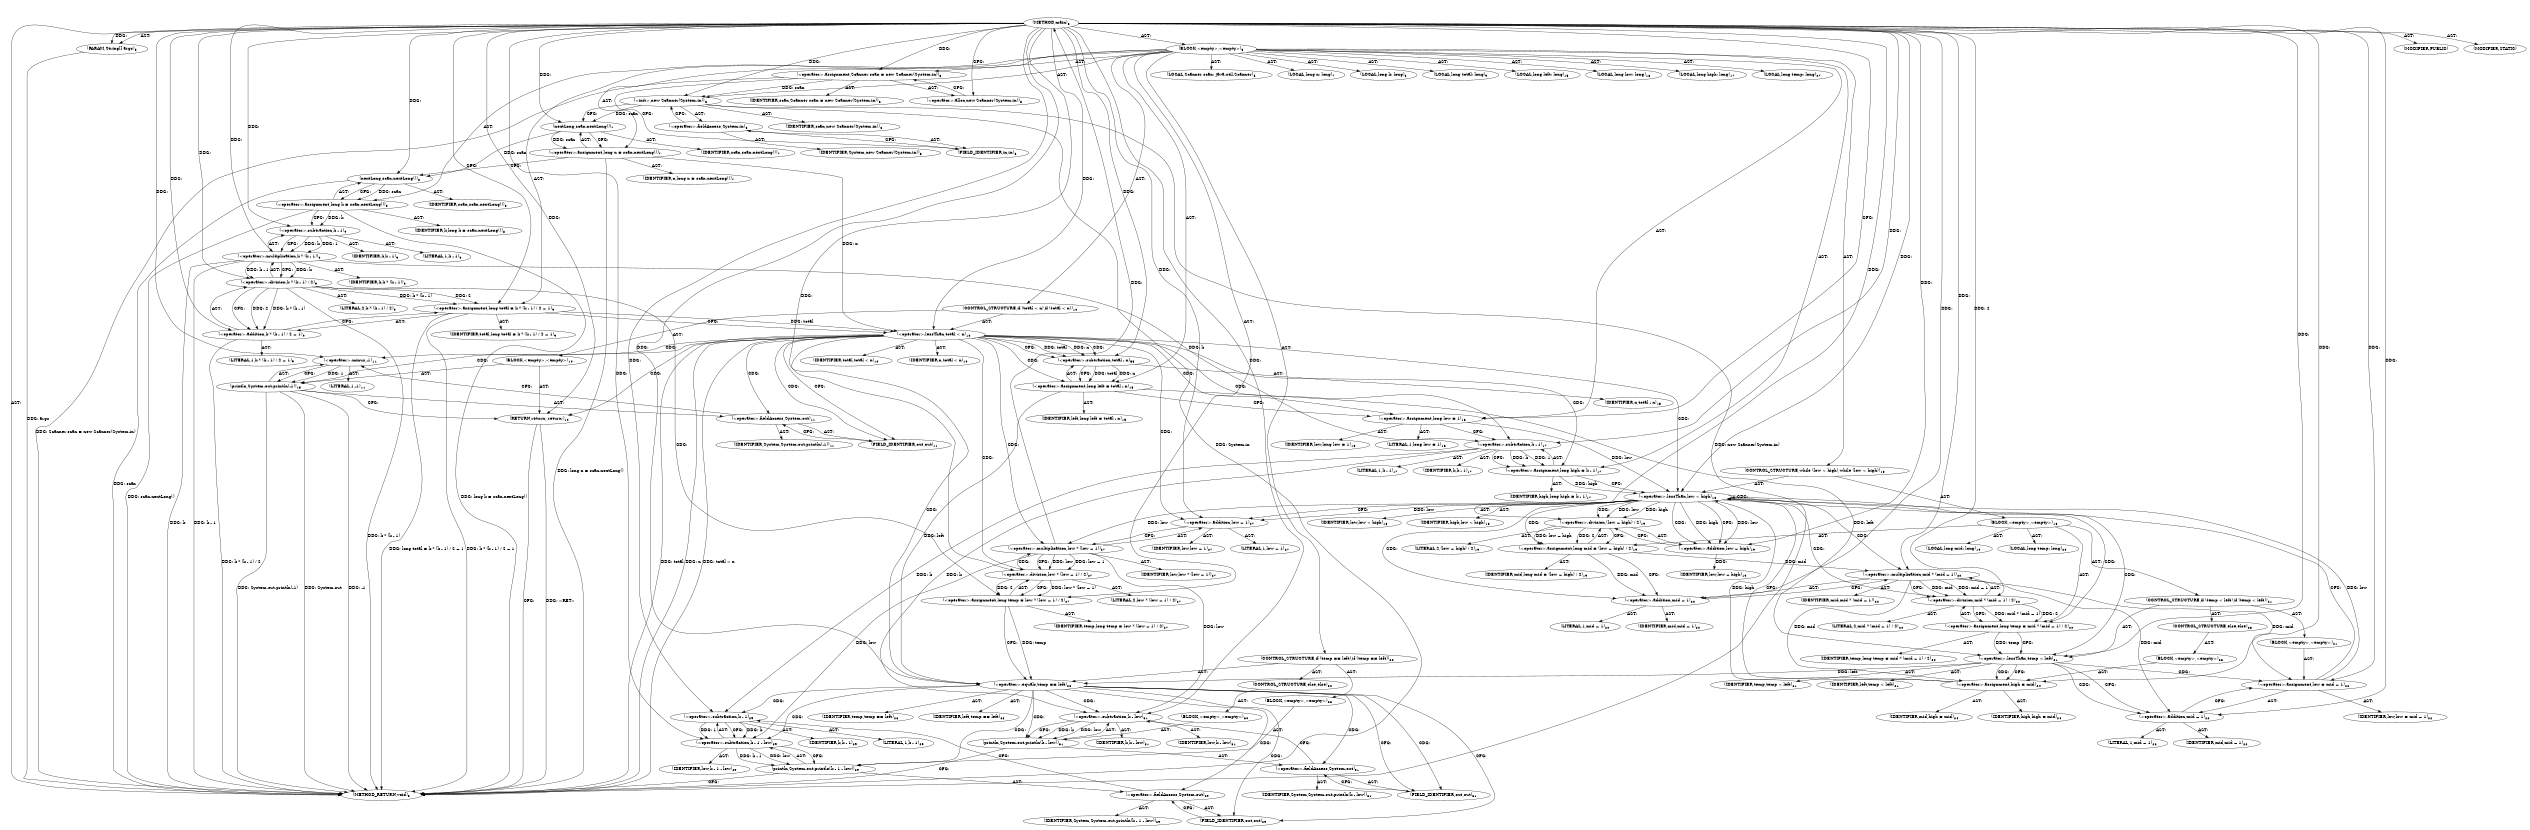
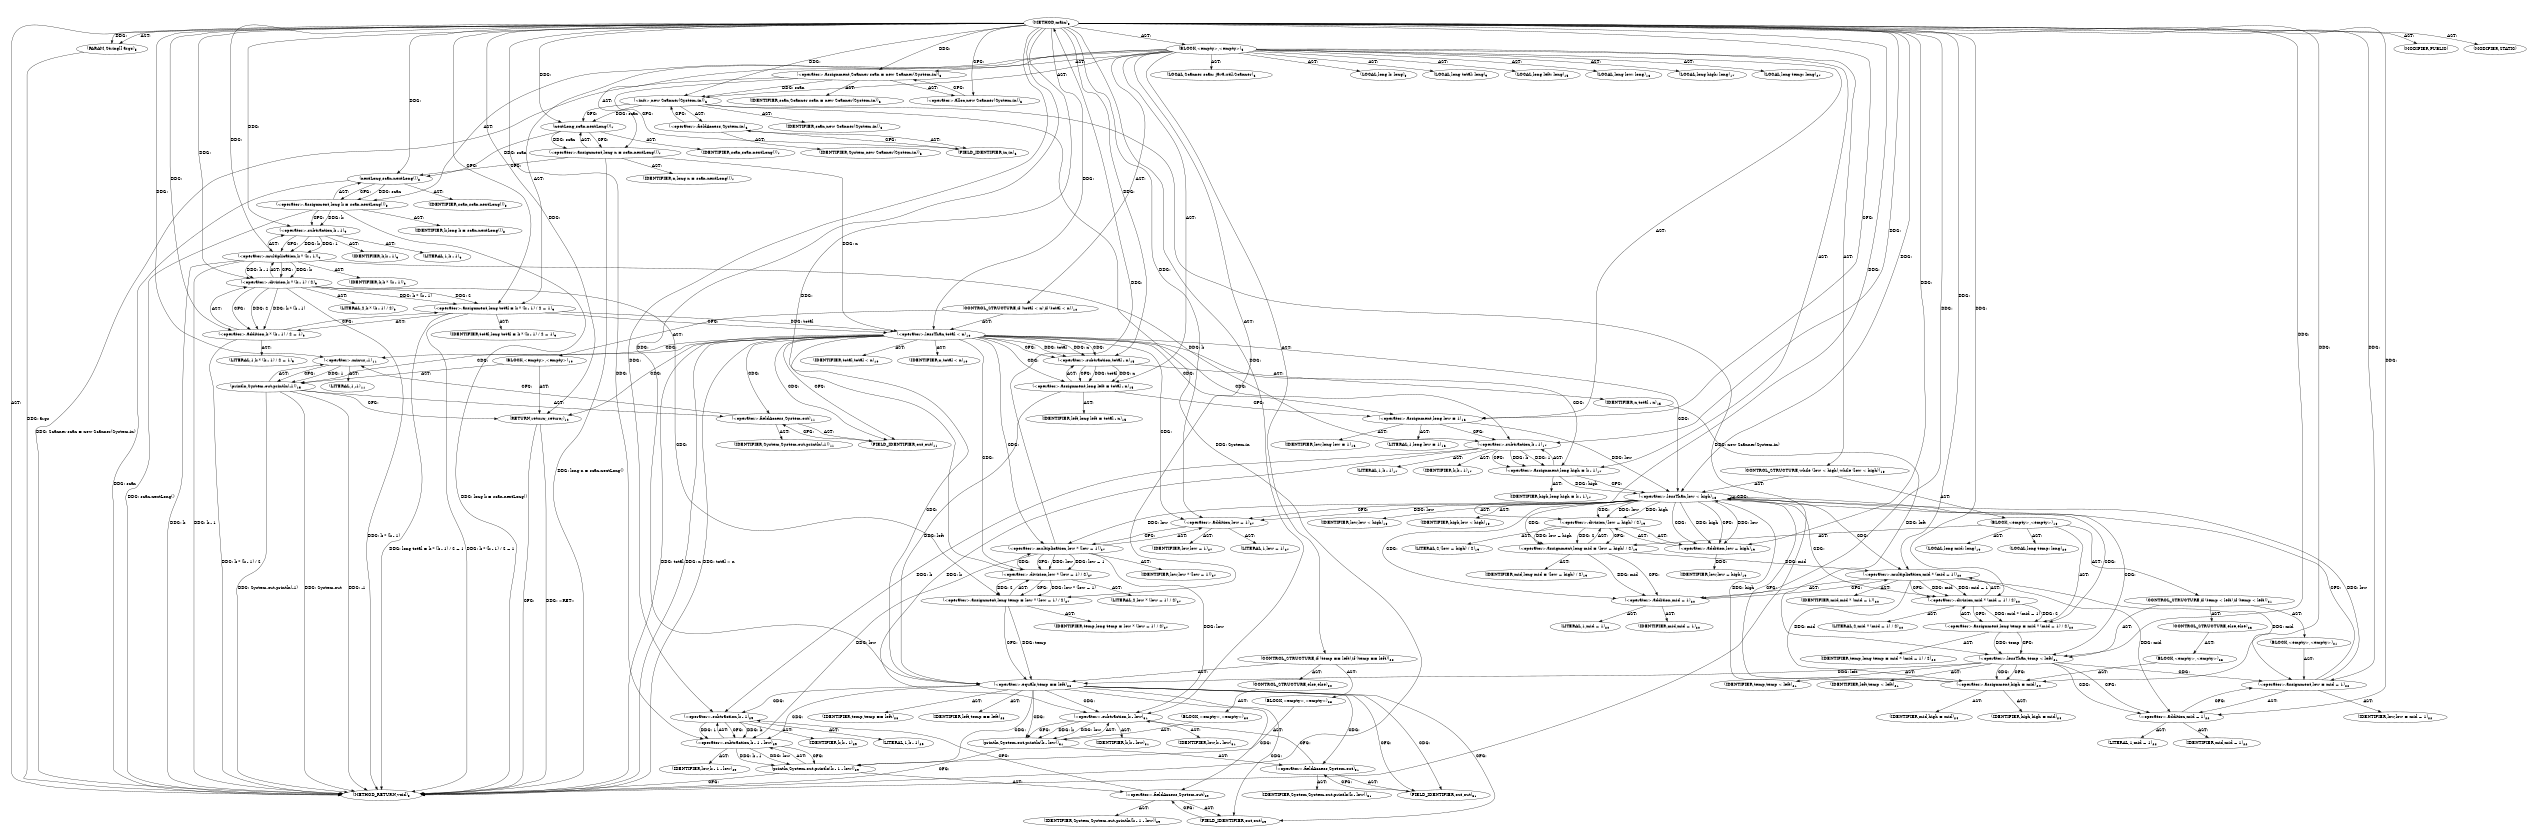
(1311, 75) -> none
(1982, 309) -> (1982, 309)
(1133, 360) -> (1133, 360)
(1675, 467) -> (1888, 547)
(1644, 536) -> (1644, 536)
